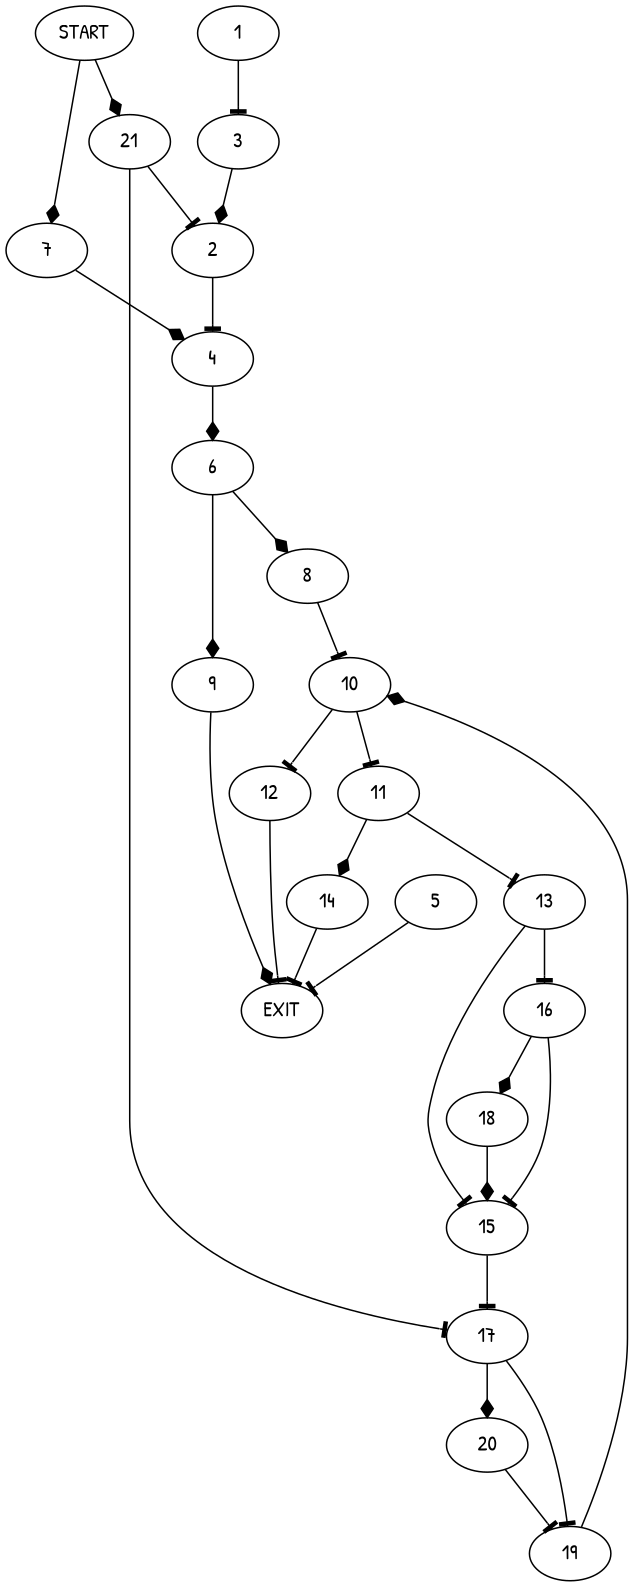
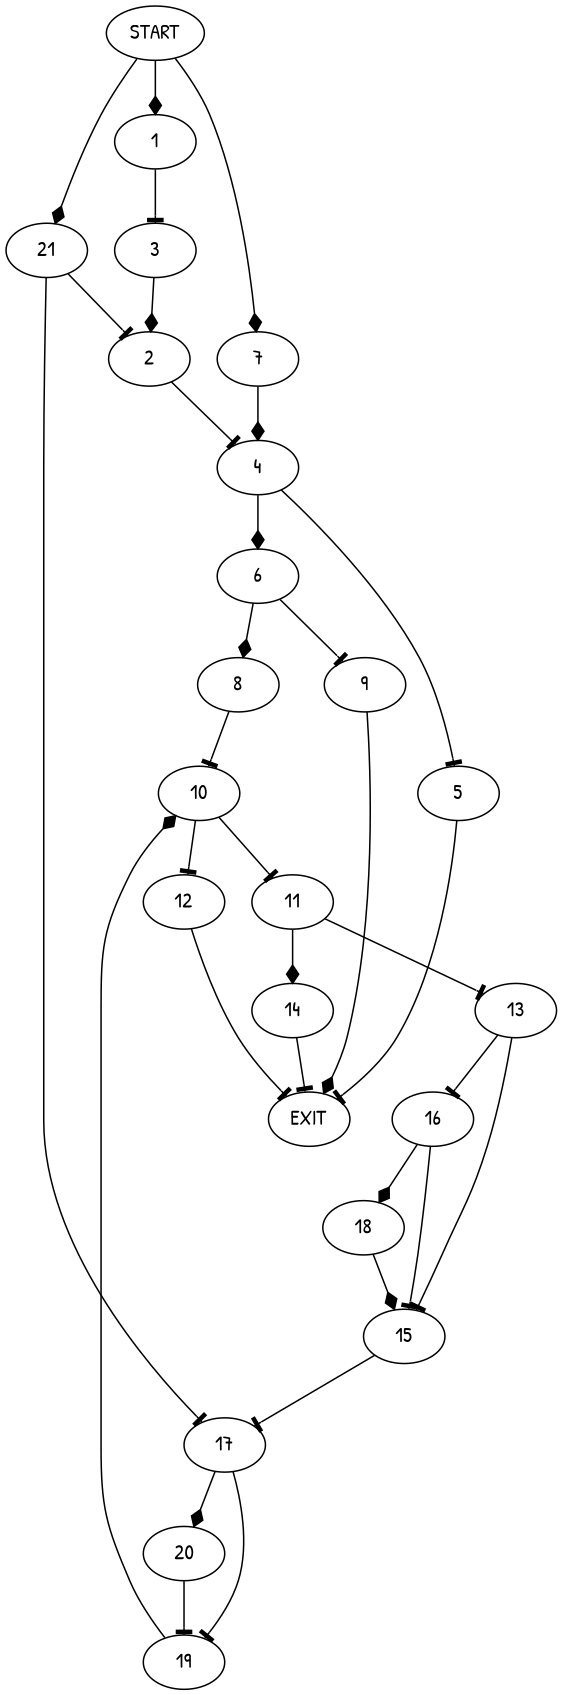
none -> (155, 79)
(213, 567) -> (309, 628)
none -> (389, 611)
